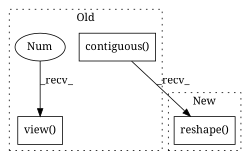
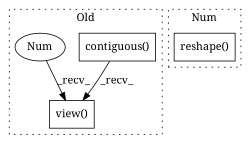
(157, 85) -> (99, 78)
(205, 102) -> (205, 18)
